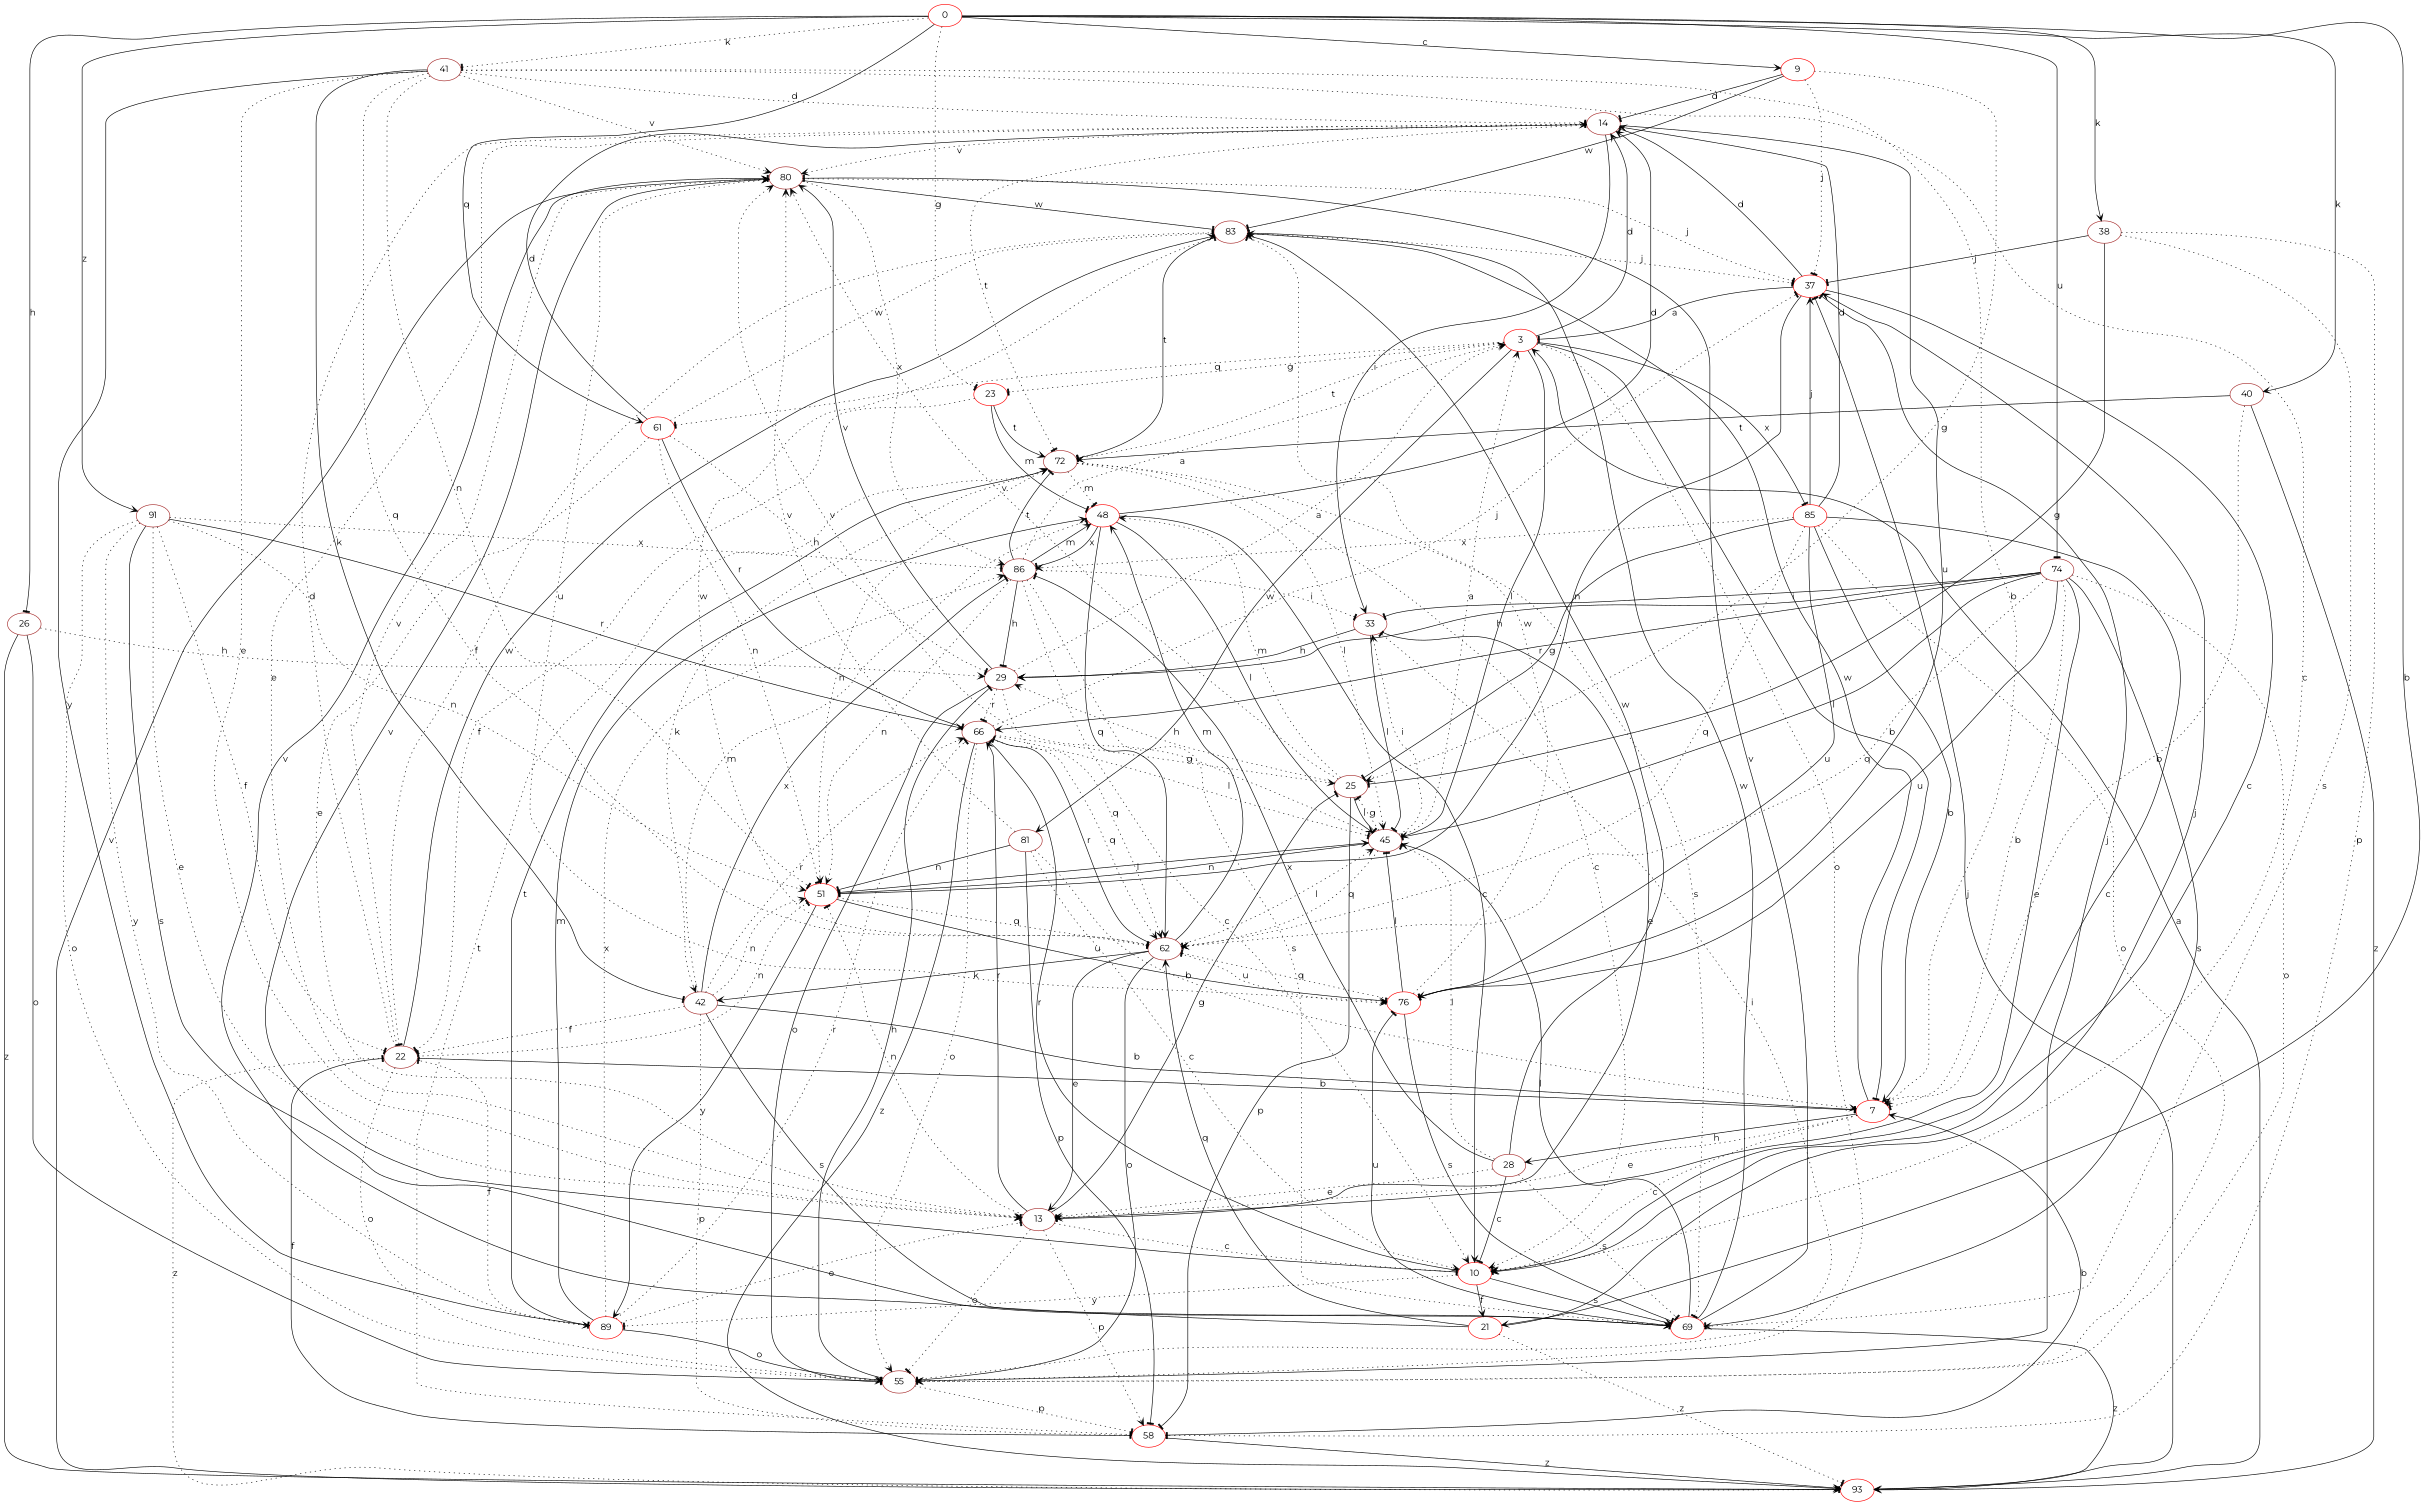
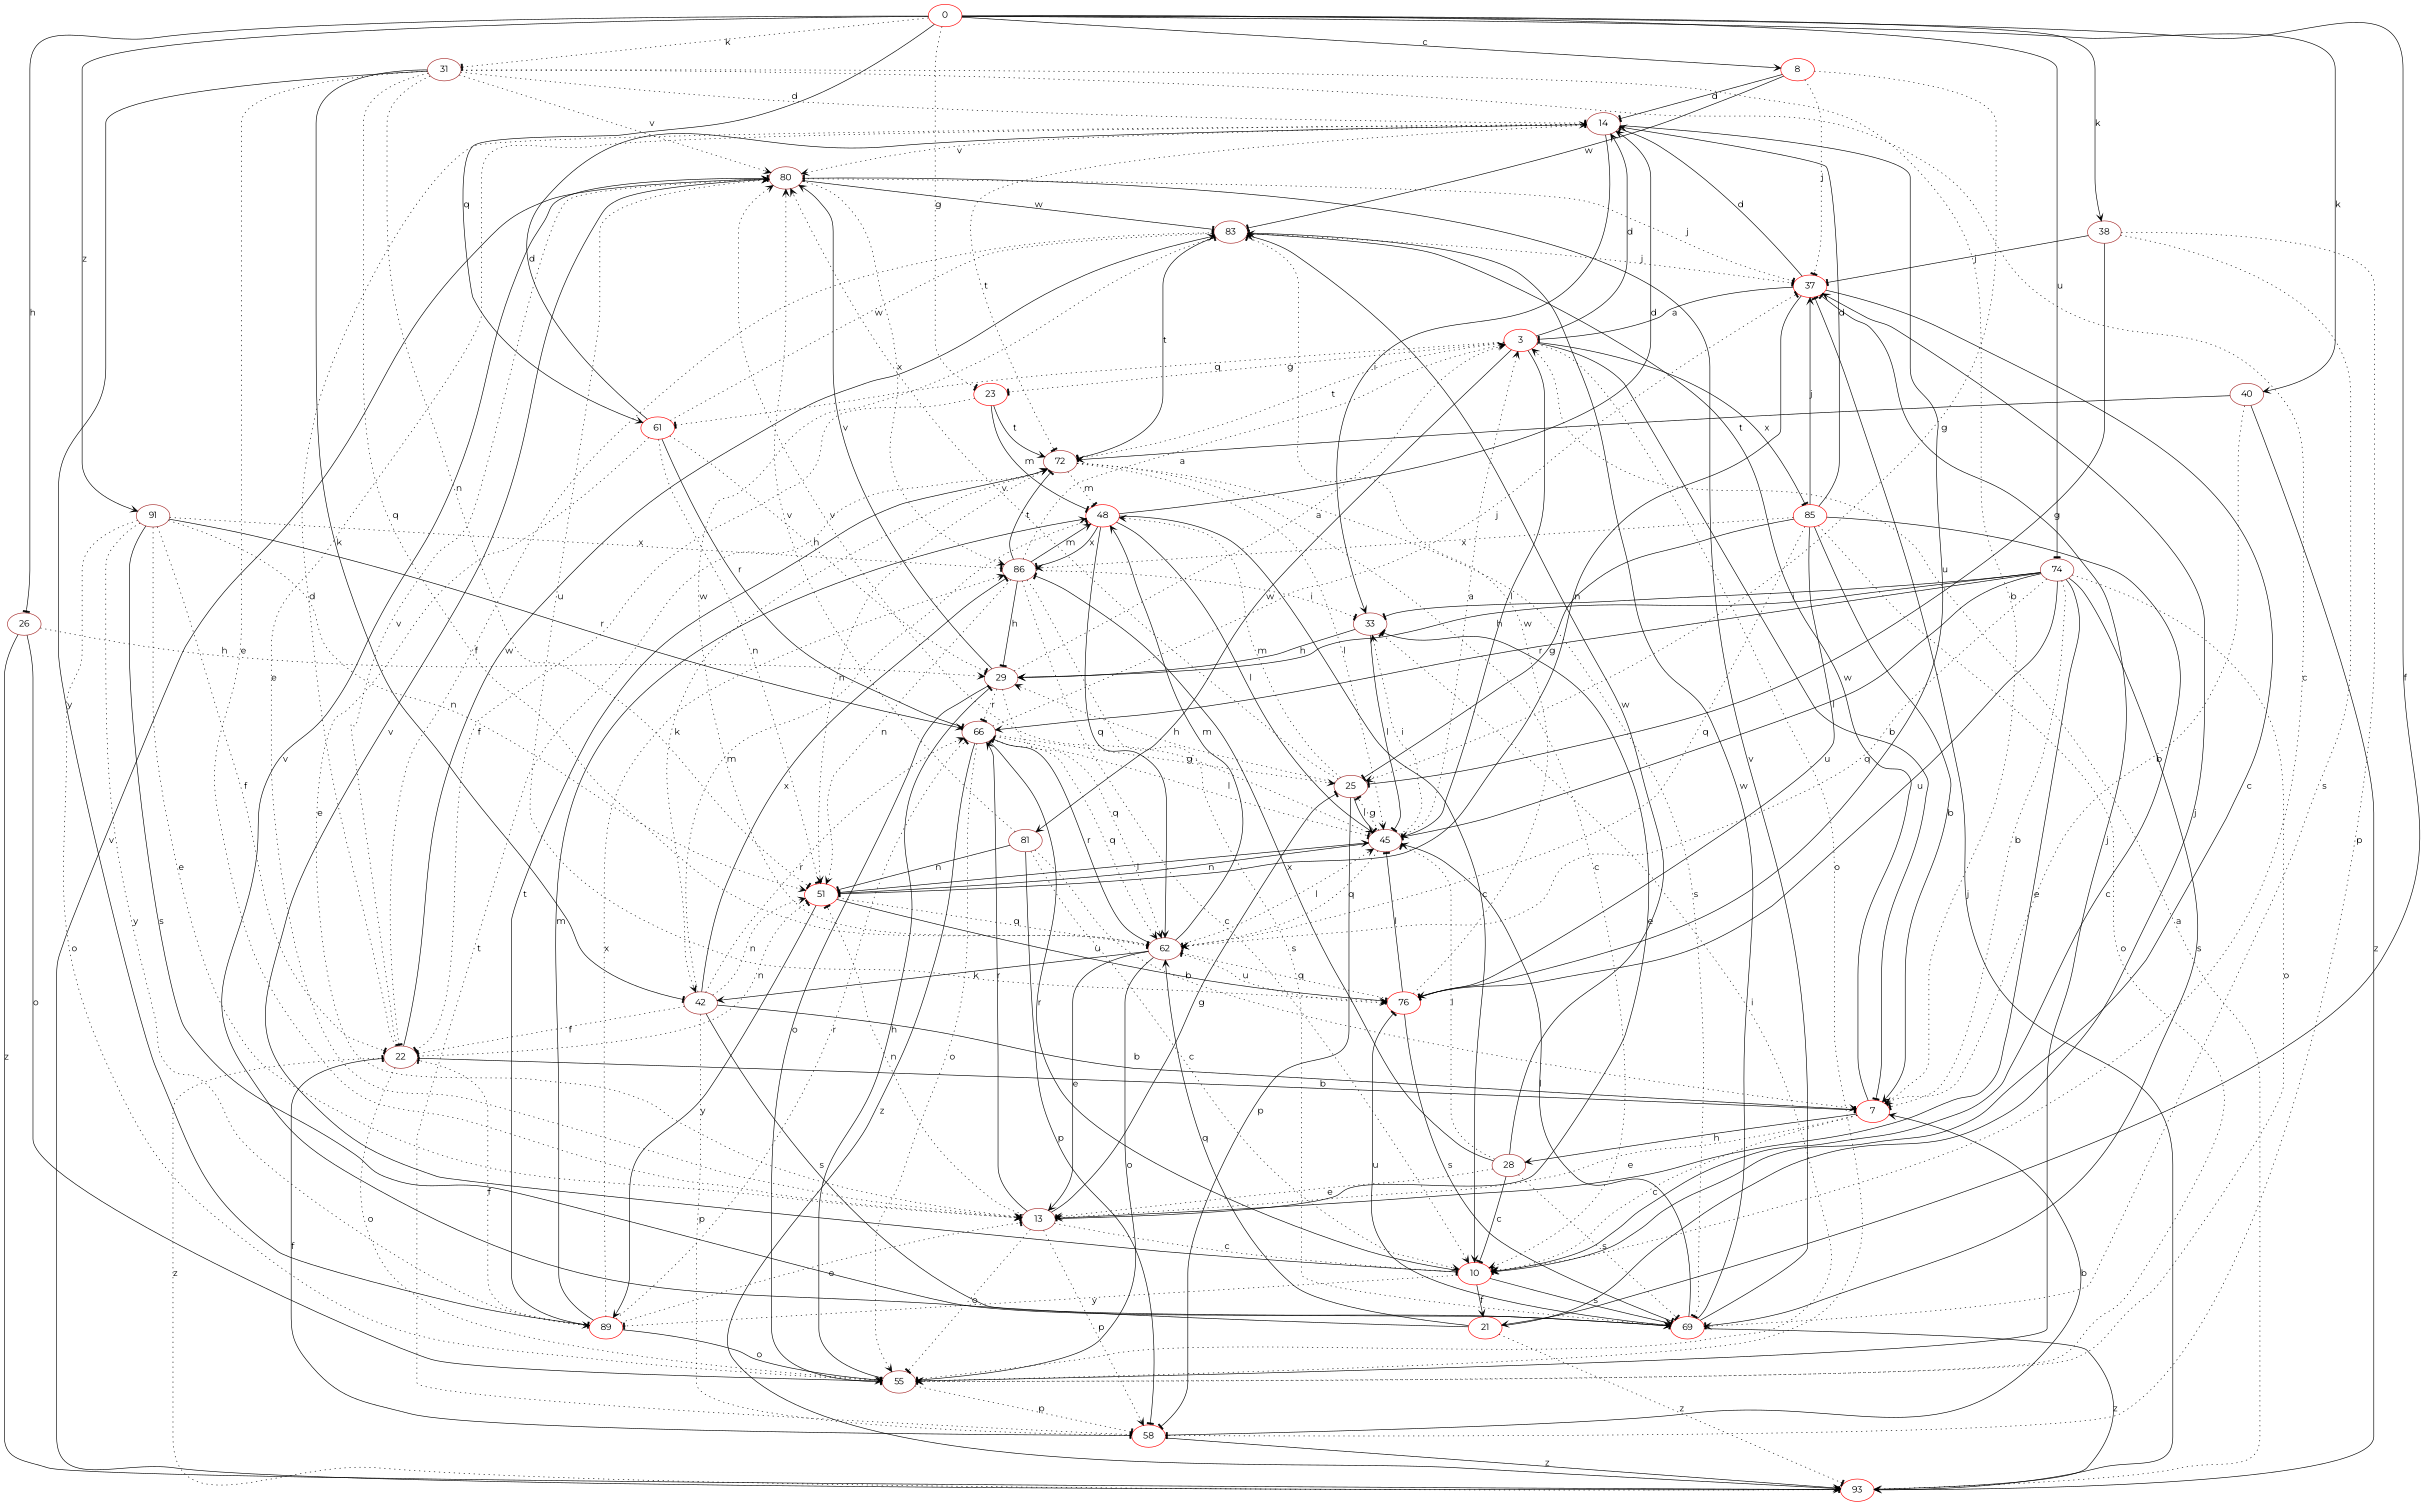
(444, 70) -> (444, 70)
(1798, 70) -> (1798, 70)
(2407, 678) -> (2405, 678)
(2179, 931) -> (2179, 931)
(1609, 1066) -> (1607, 1069)
